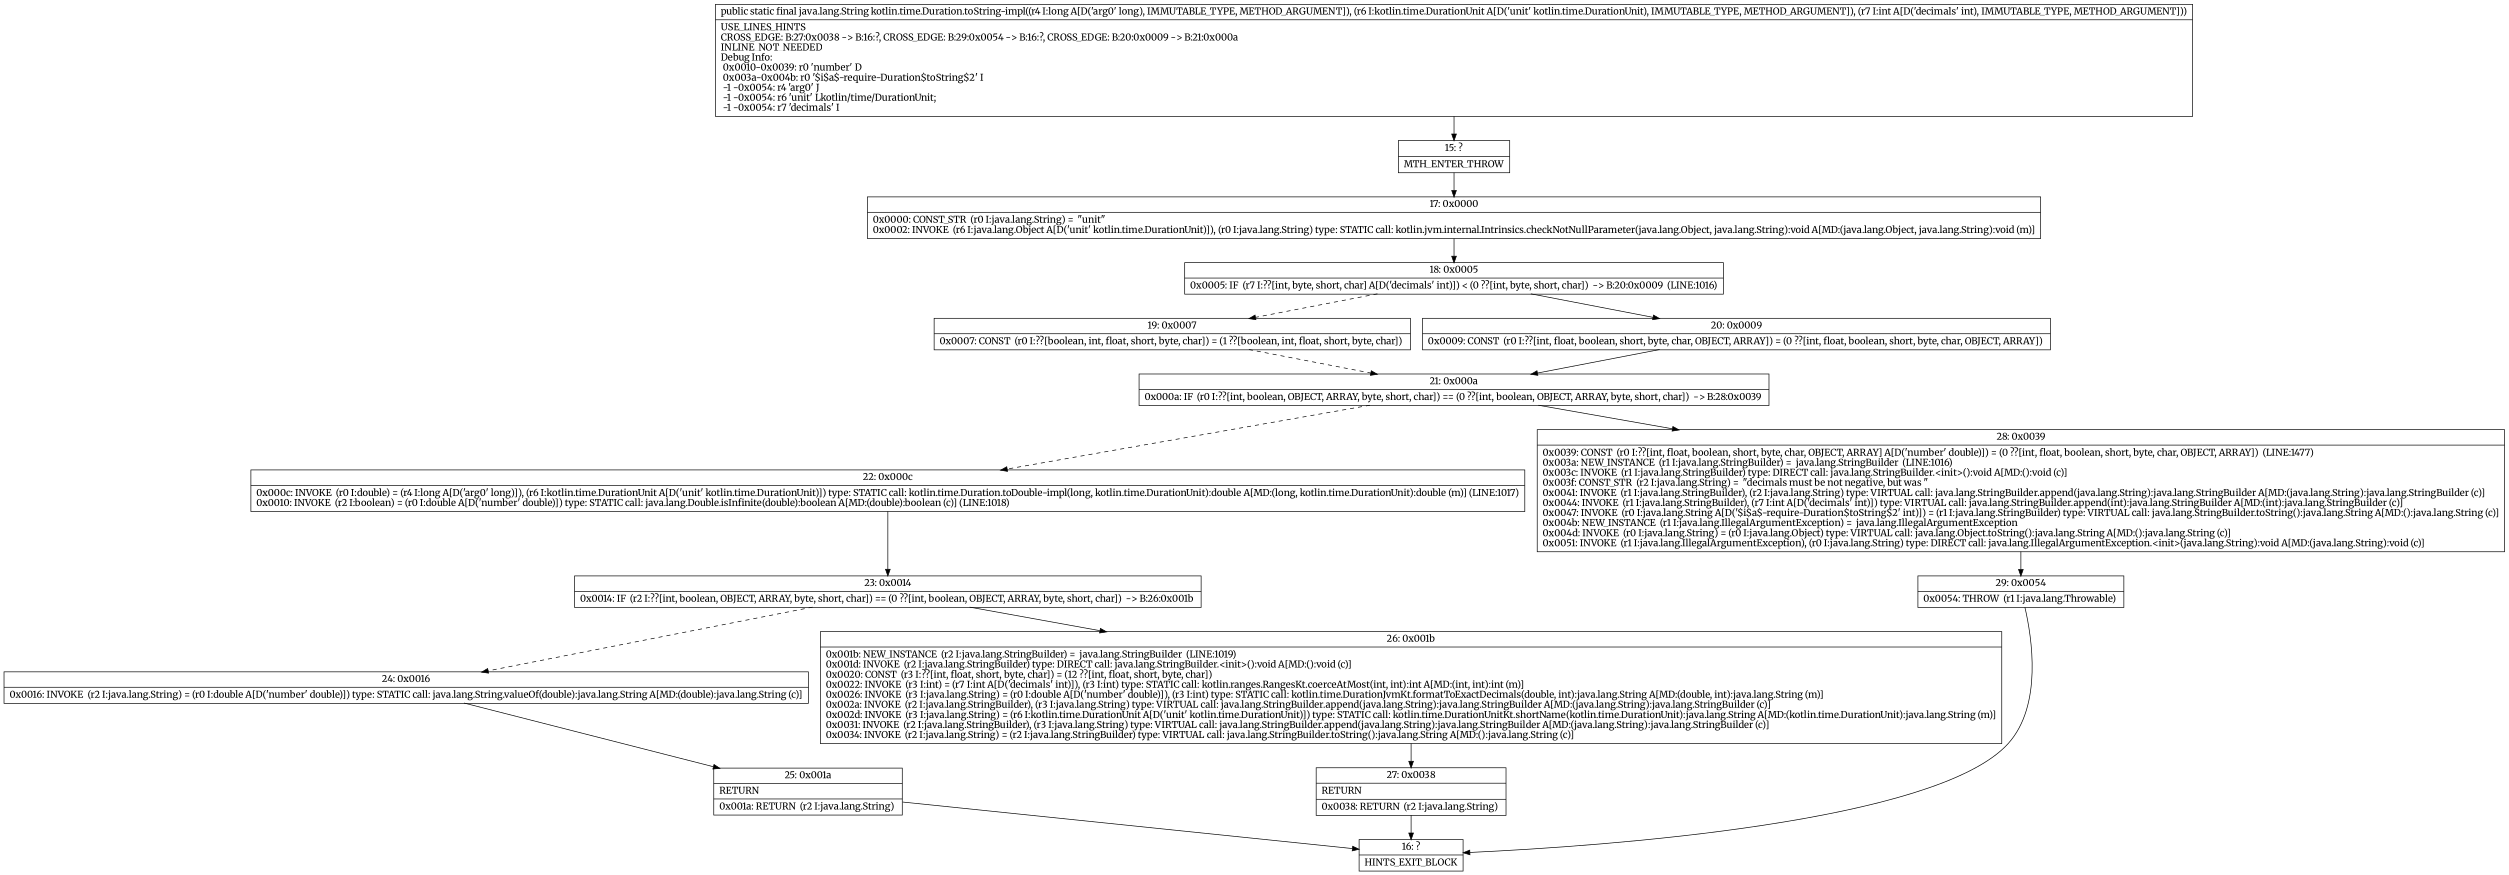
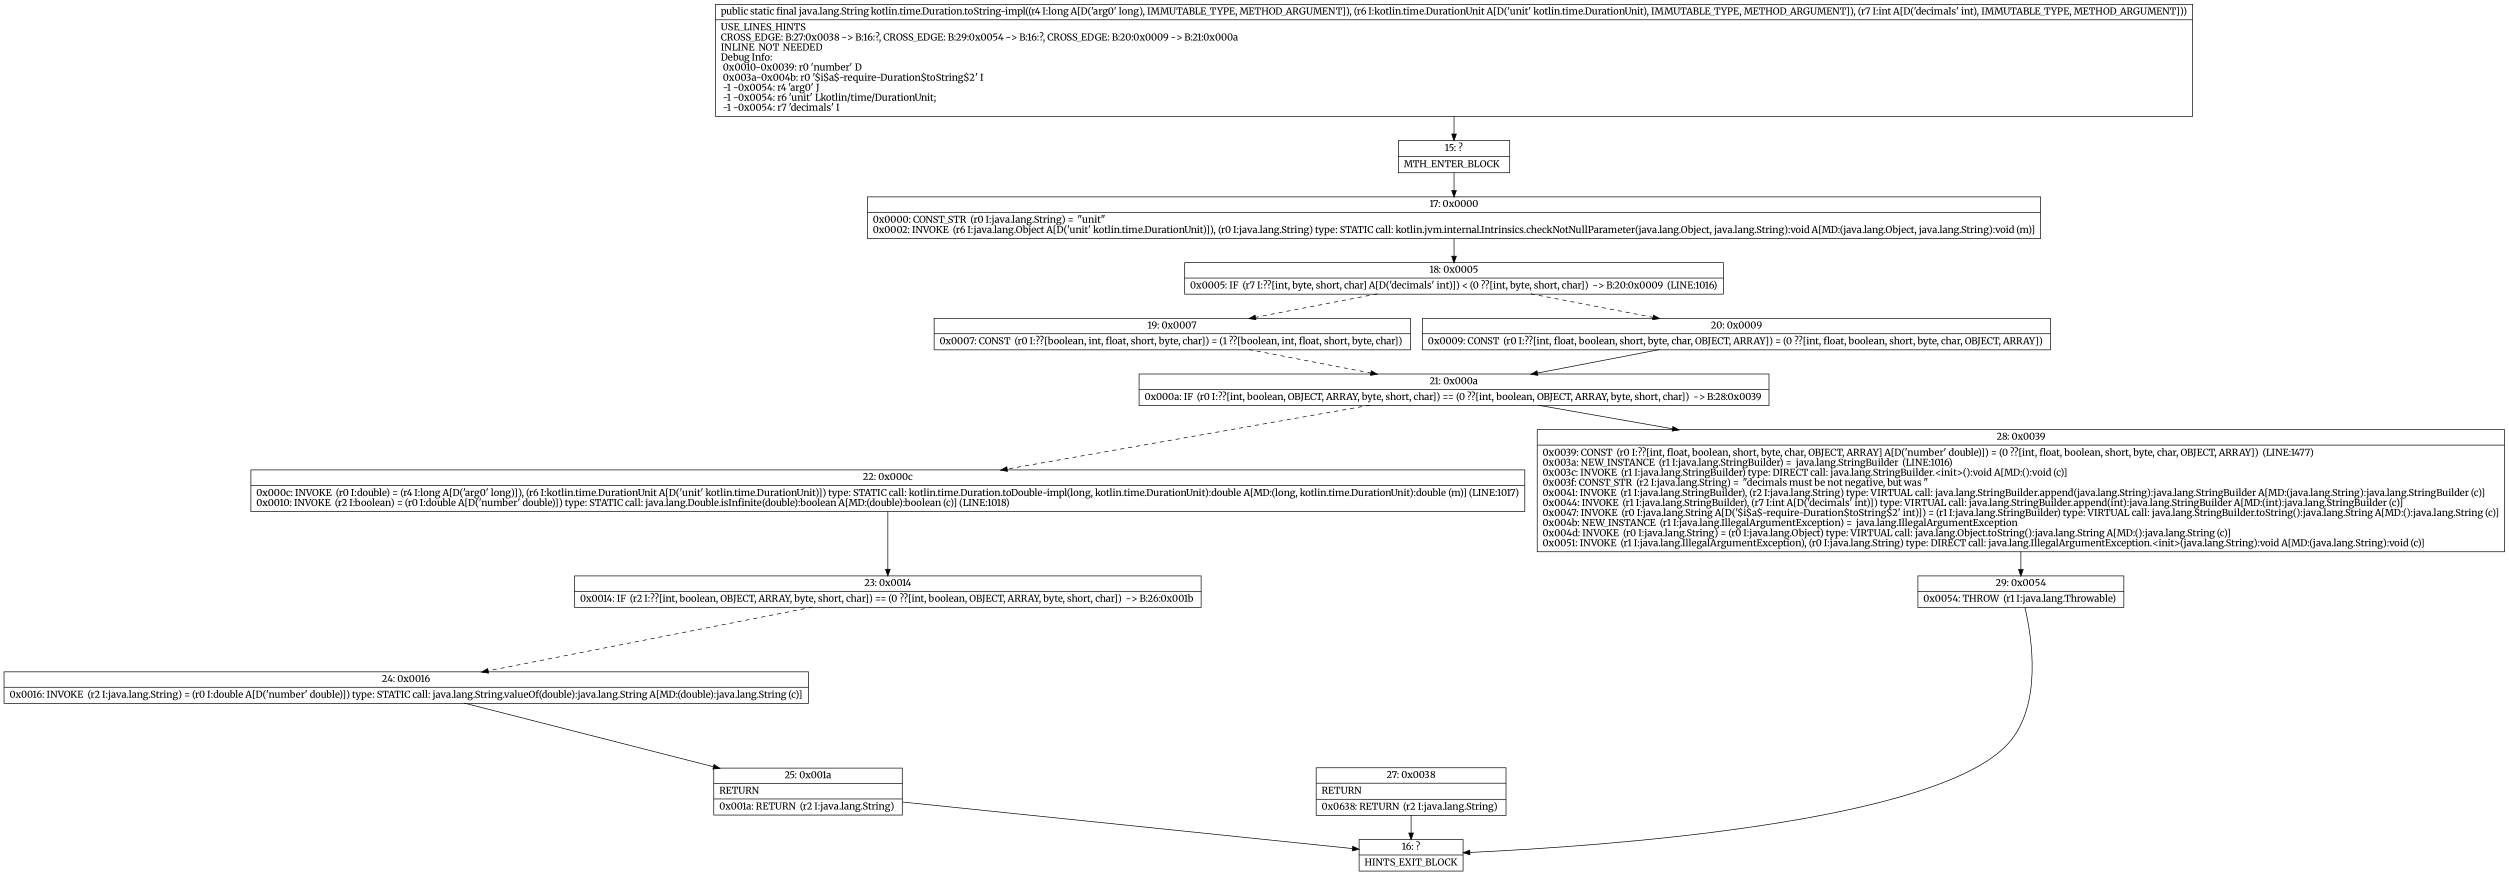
(1454, 164) -> (1452, 164)
(1592, 306) -> (1592, 306)
(1411, 688) -> none
(1411, 807) -> (1411, 807)
